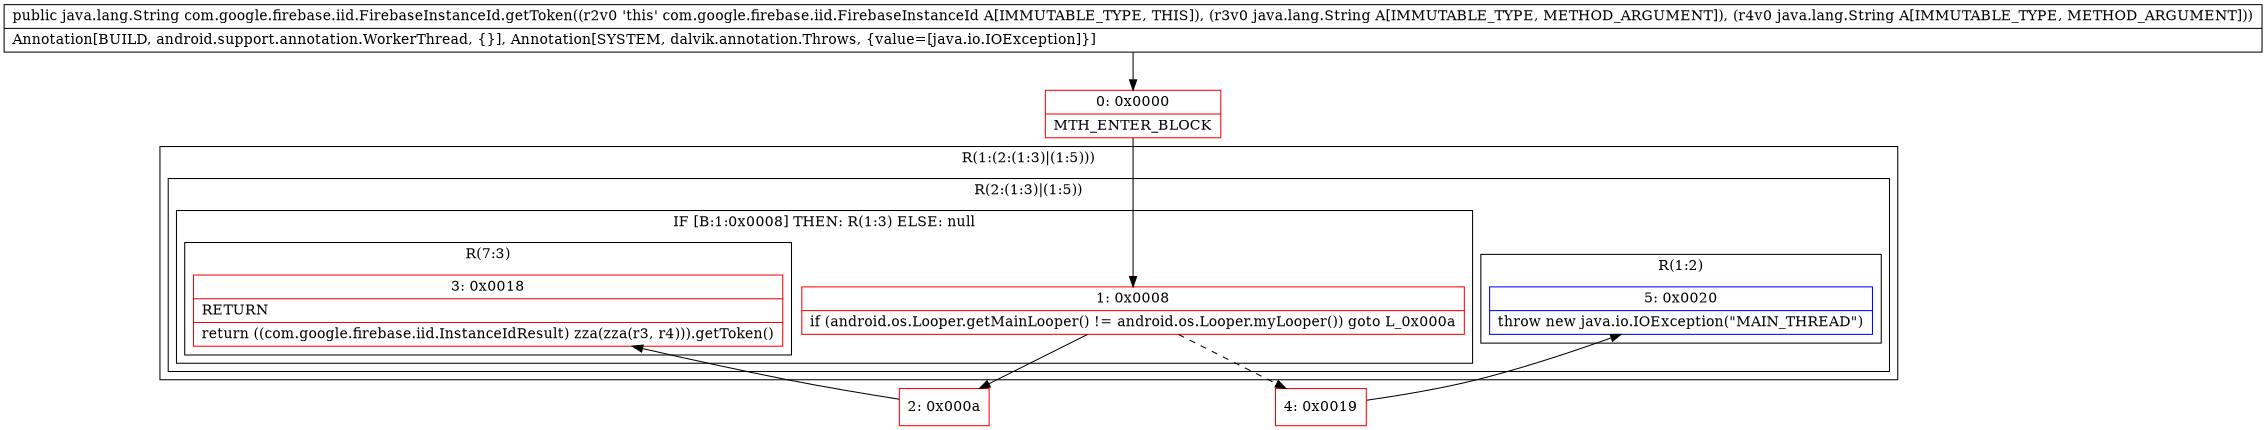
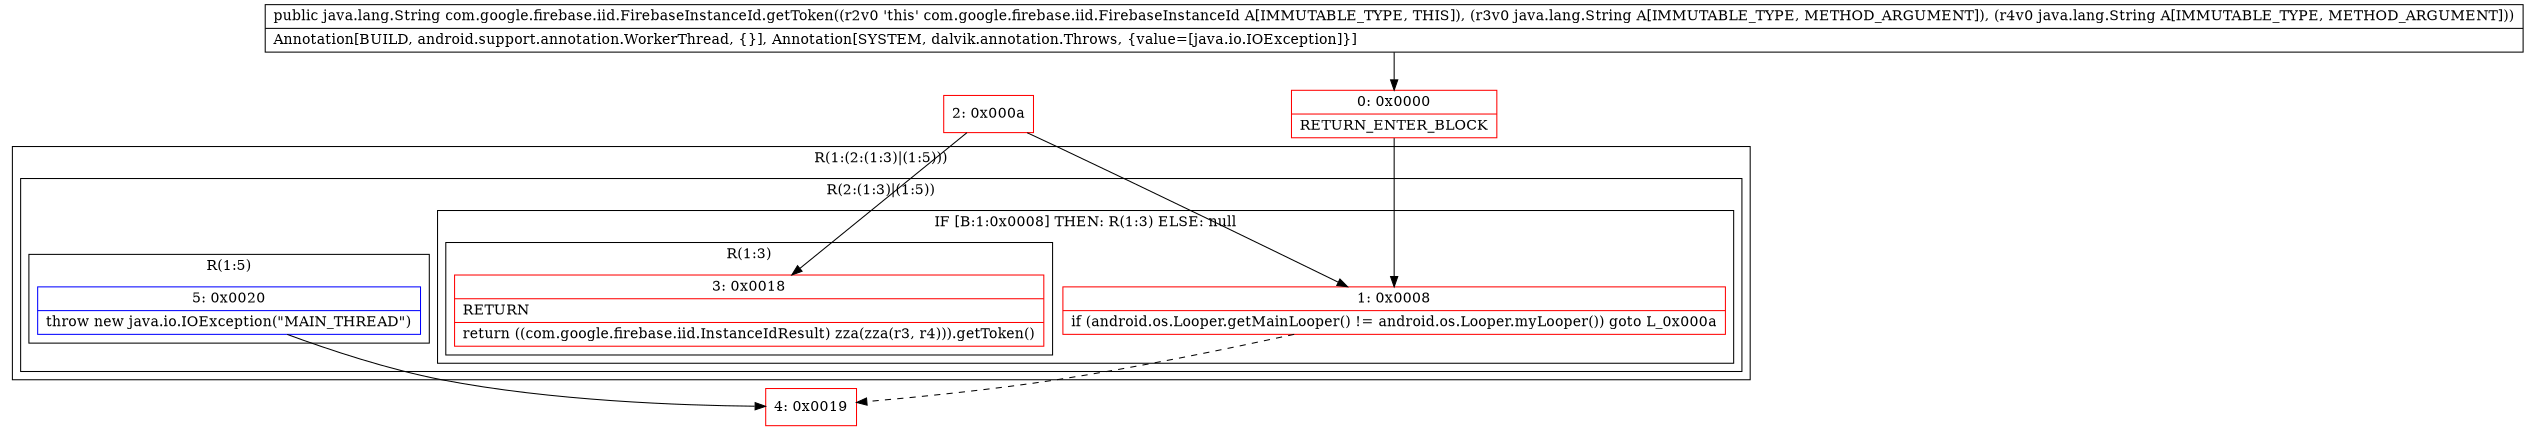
(1133, 125) -> (1394, 125)
(488, 254) -> (749, 254)
(1681, 266) -> (229, 266)
(1043, 357) -> (1175, 203)
(1447, 386) -> (517, 391)
